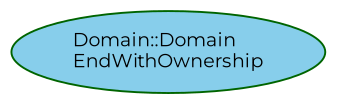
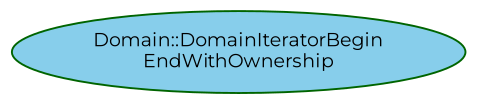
(168, 52) -> (239, 52)
